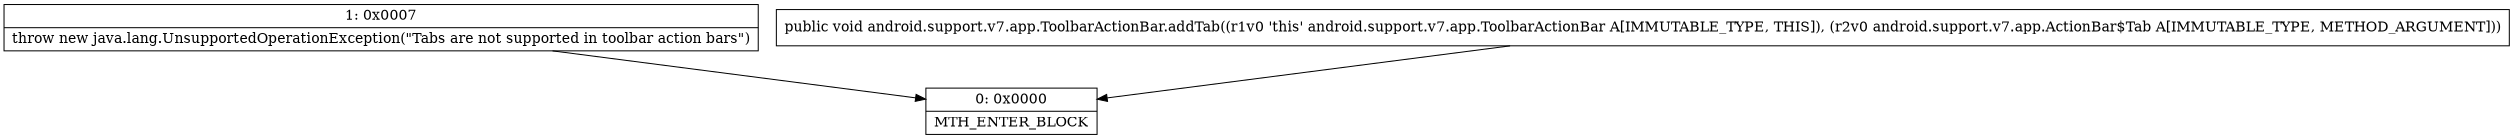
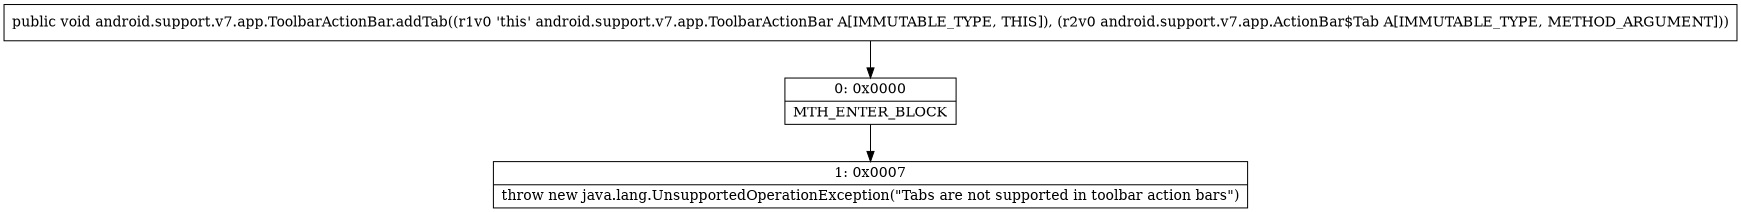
(734, 74) -> (871, 138)
